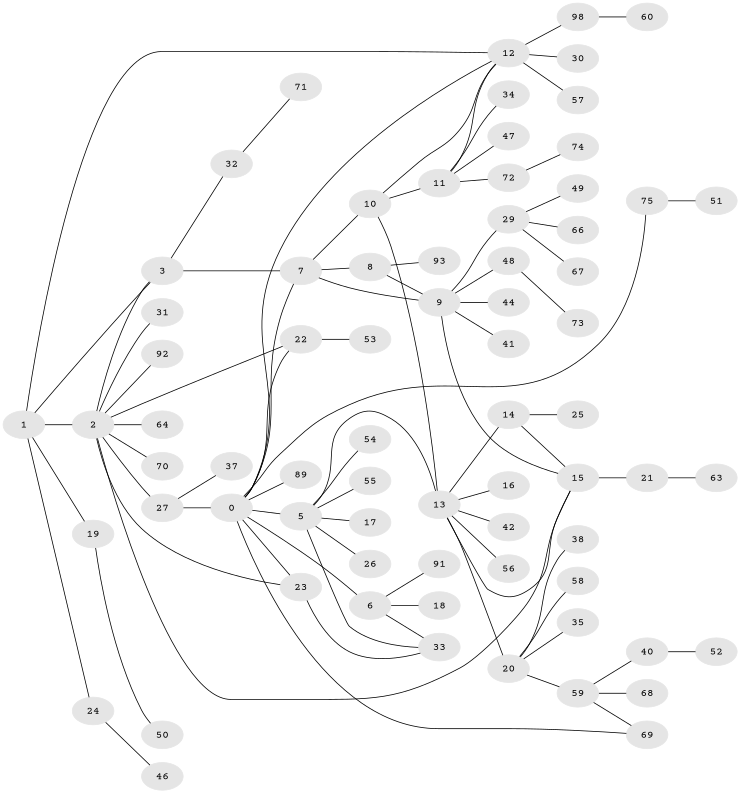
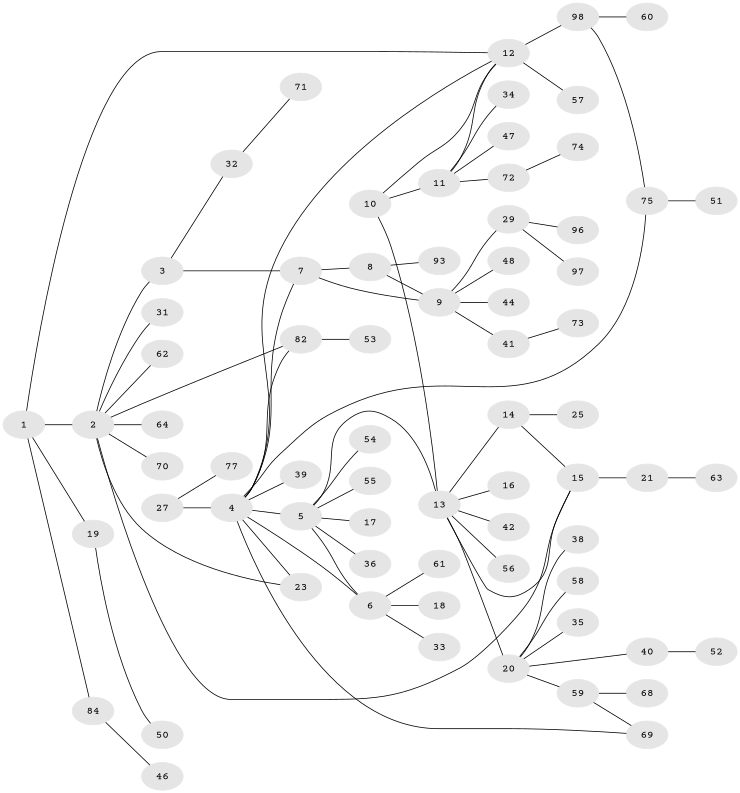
(578, 58) -> none
none -> (626, 104)
(578, 189) -> none
(578, 230) -> (578, 230)
(335, 237) -> none
(578, 272) -> (578, 272)
(543, 292) -> (543, 334)
(301, 339) -> (301, 339)
(92, 347) -> none
(162, 354) -> (162, 354)
(474, 416) -> none
(232, 466) -> (232, 466)
(126, 468) -> none
(301, 475) -> (301, 475)
(232, 508) -> (232, 508)
(370, 564) -> (370, 564)
(439, 564) -> (439, 564)
(342, 612) -> (334, 562)
(352, 653) -> none
(612, 672) -> (578, 660)
(93, 711) -> (93, 711)
